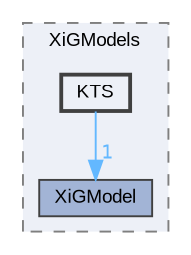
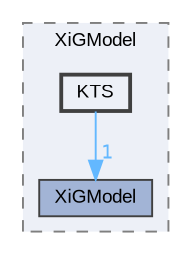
(96, 41) -> (96, 41)
